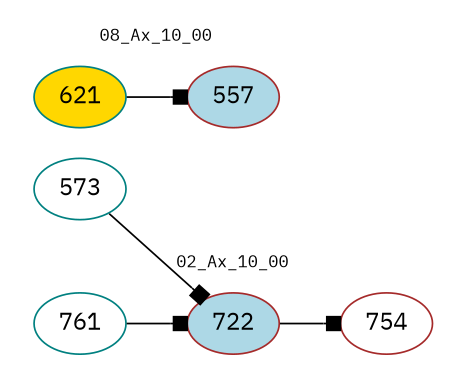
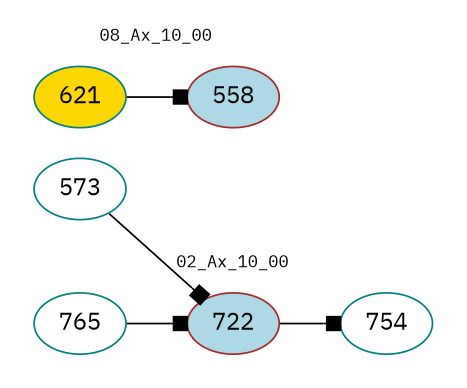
(233, 97) -> (233, 97)
(80, 324) -> (80, 324)
(387, 324) -> (387, 324)
